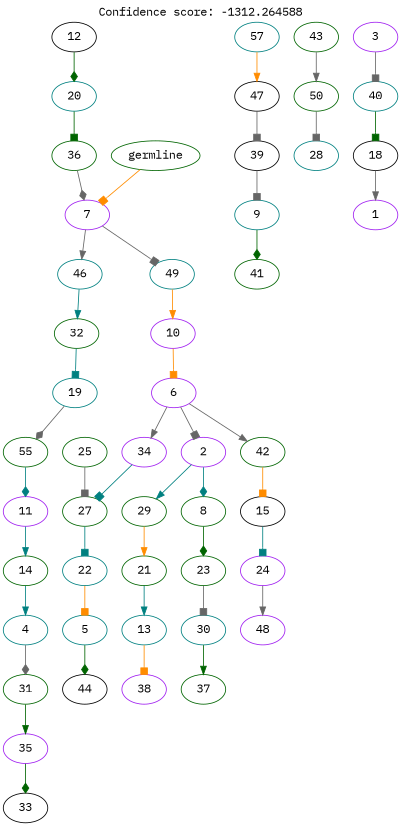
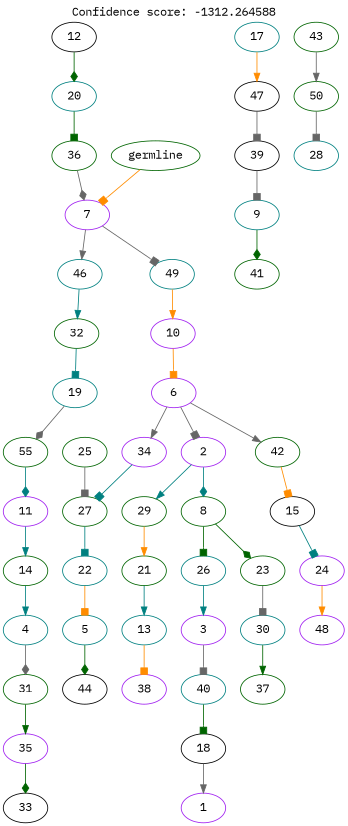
(257, 37) -> (257, 37)
none -> (203, 571)
(263, 596) -> (322, 596)
